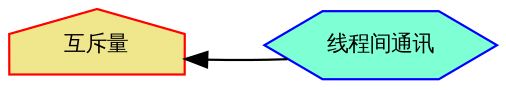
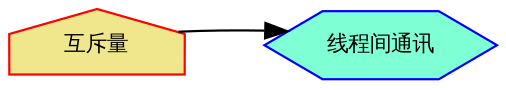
(248, 60) -> (221, 31)
